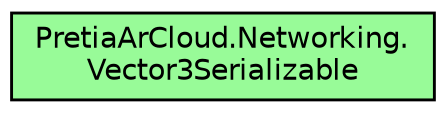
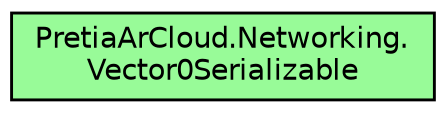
(223, 56) -> (223, 56)
